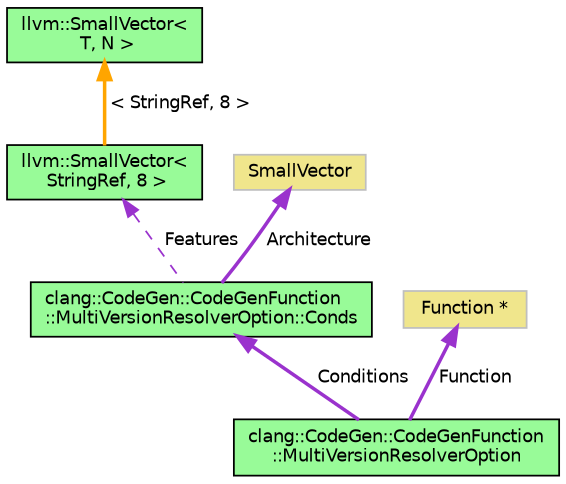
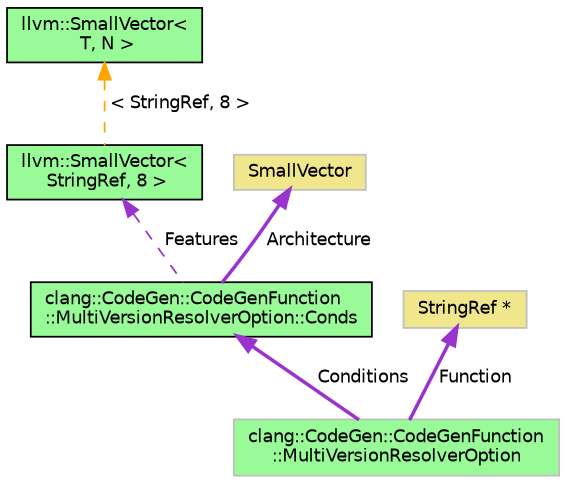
(105, 113) -> (105, 113)
(465, 309) -> (465, 309)
(397, 447) -> (397, 447)
